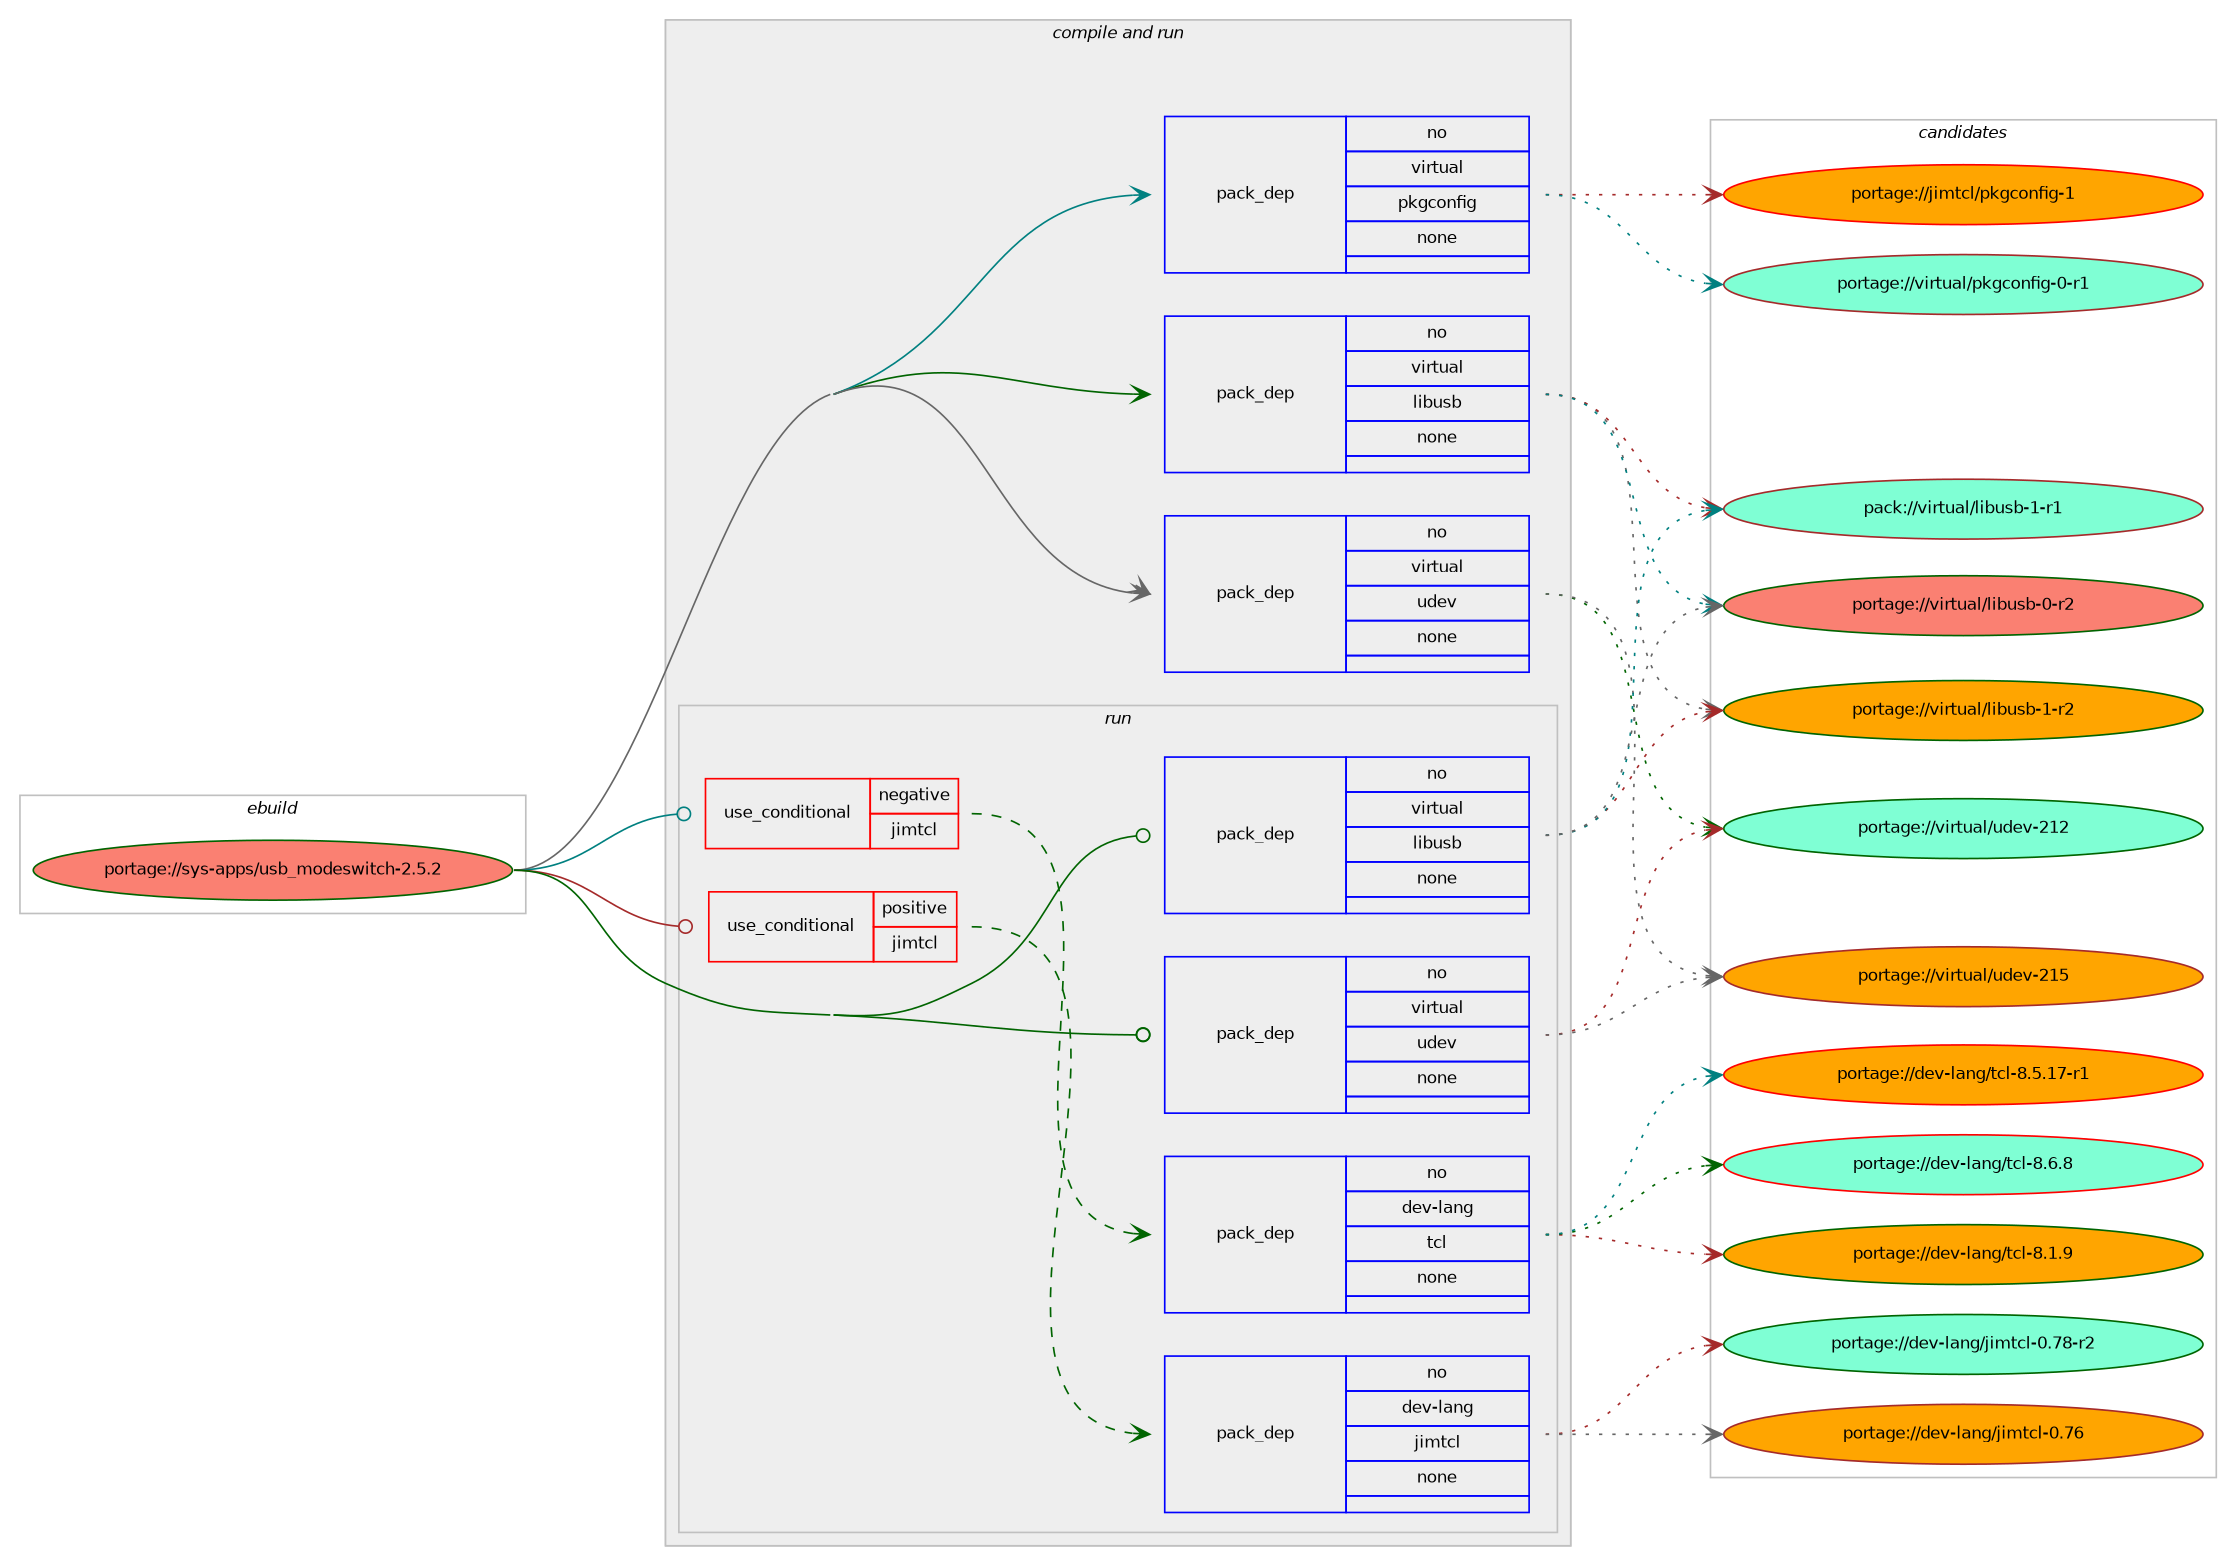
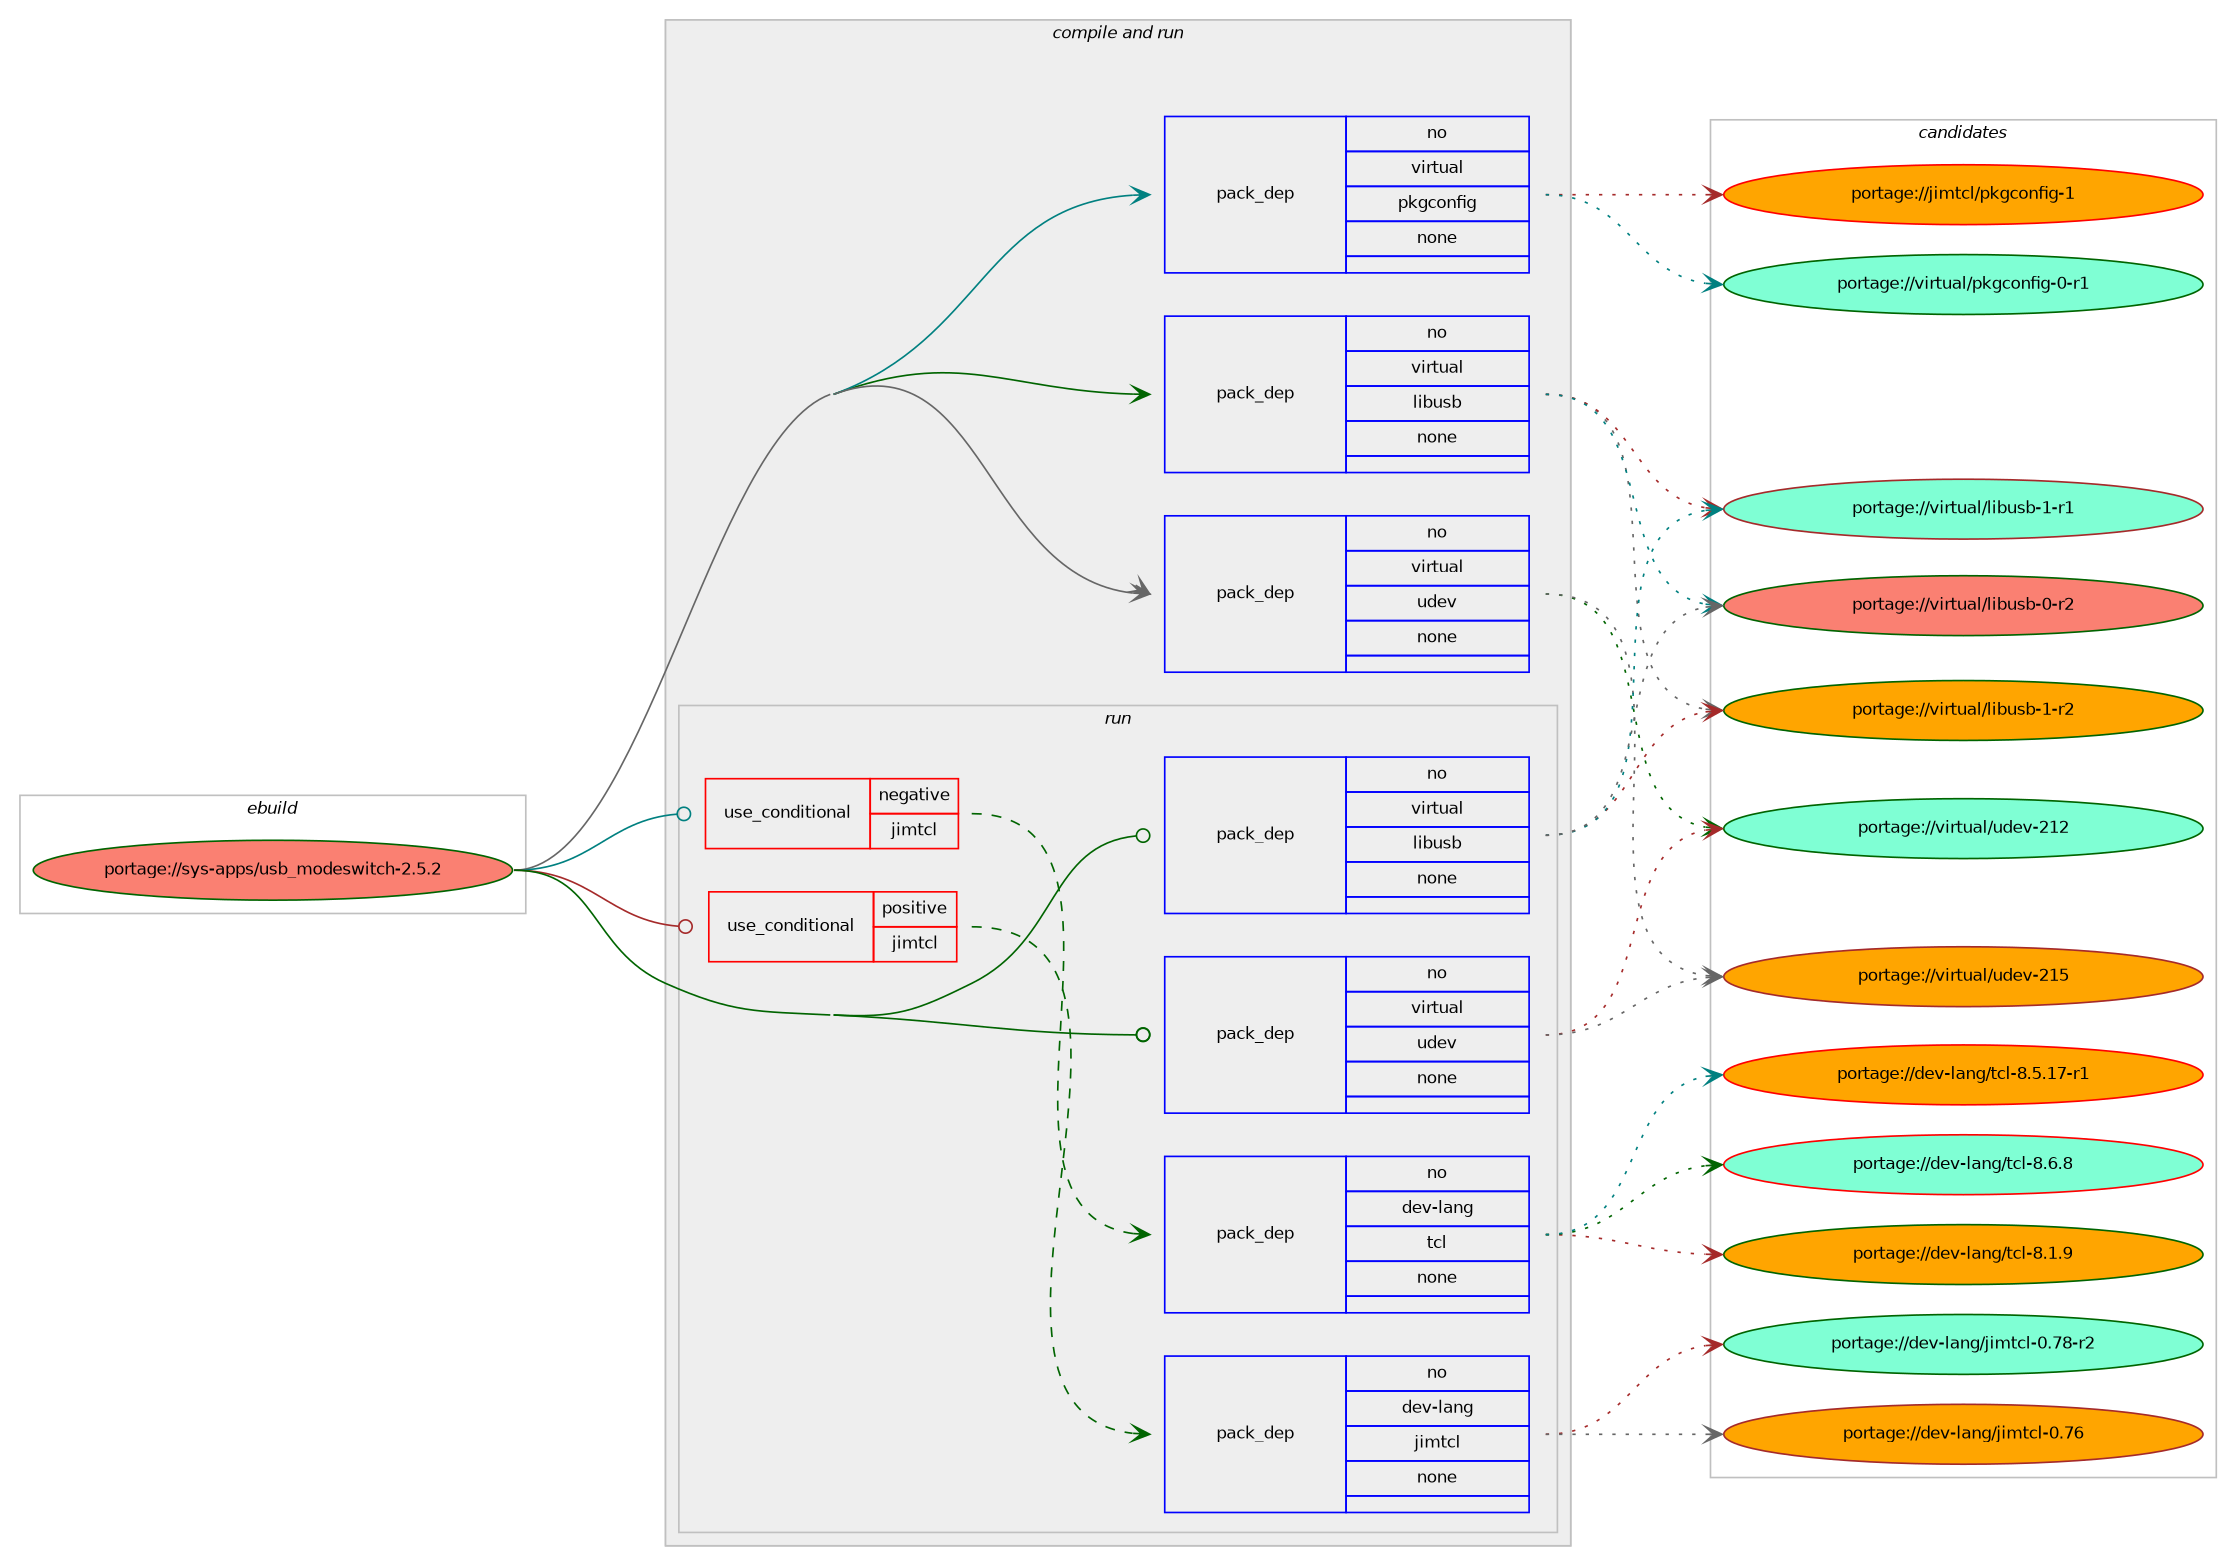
(1963, 285) -> (1963, 285)
(1963, 509) -> (1963, 509)
